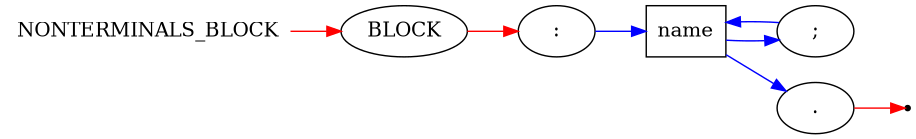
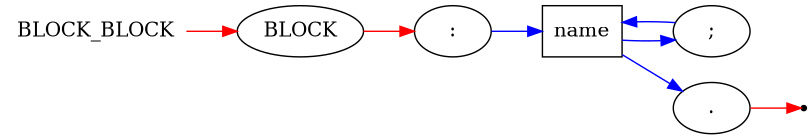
(148, 31) -> (96, 31)
